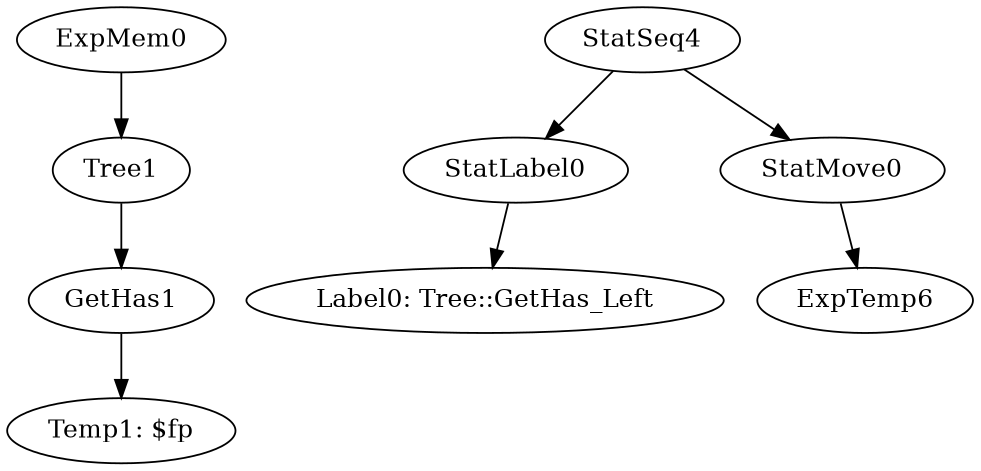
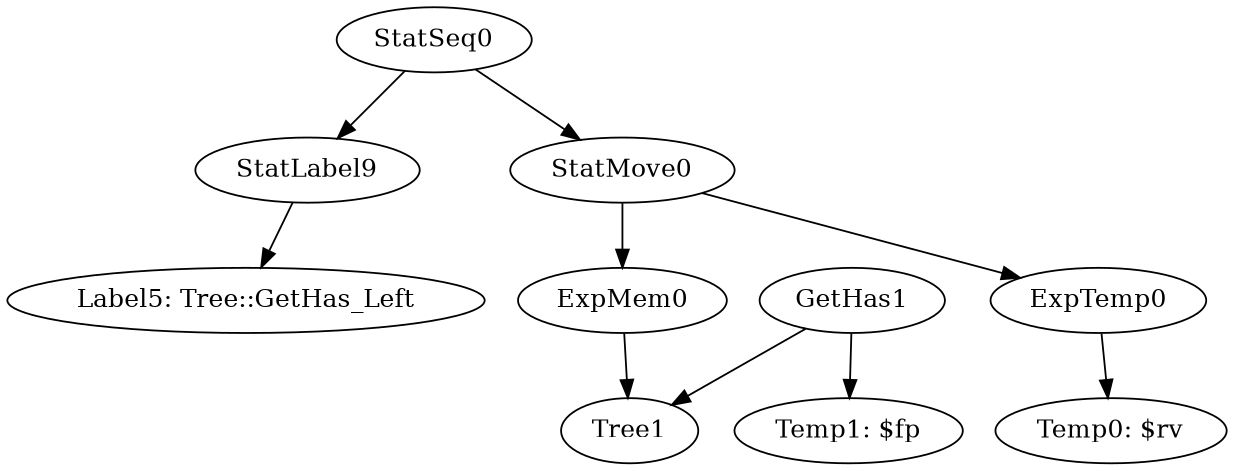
(643, 40) -> (434, 40)
(516, 170) -> (308, 170)
(121, 226) -> (747, 362)
none -> (622, 226)
(485, 300) -> (246, 300)
(865, 300) -> (1098, 300)
none -> (1111, 431)
